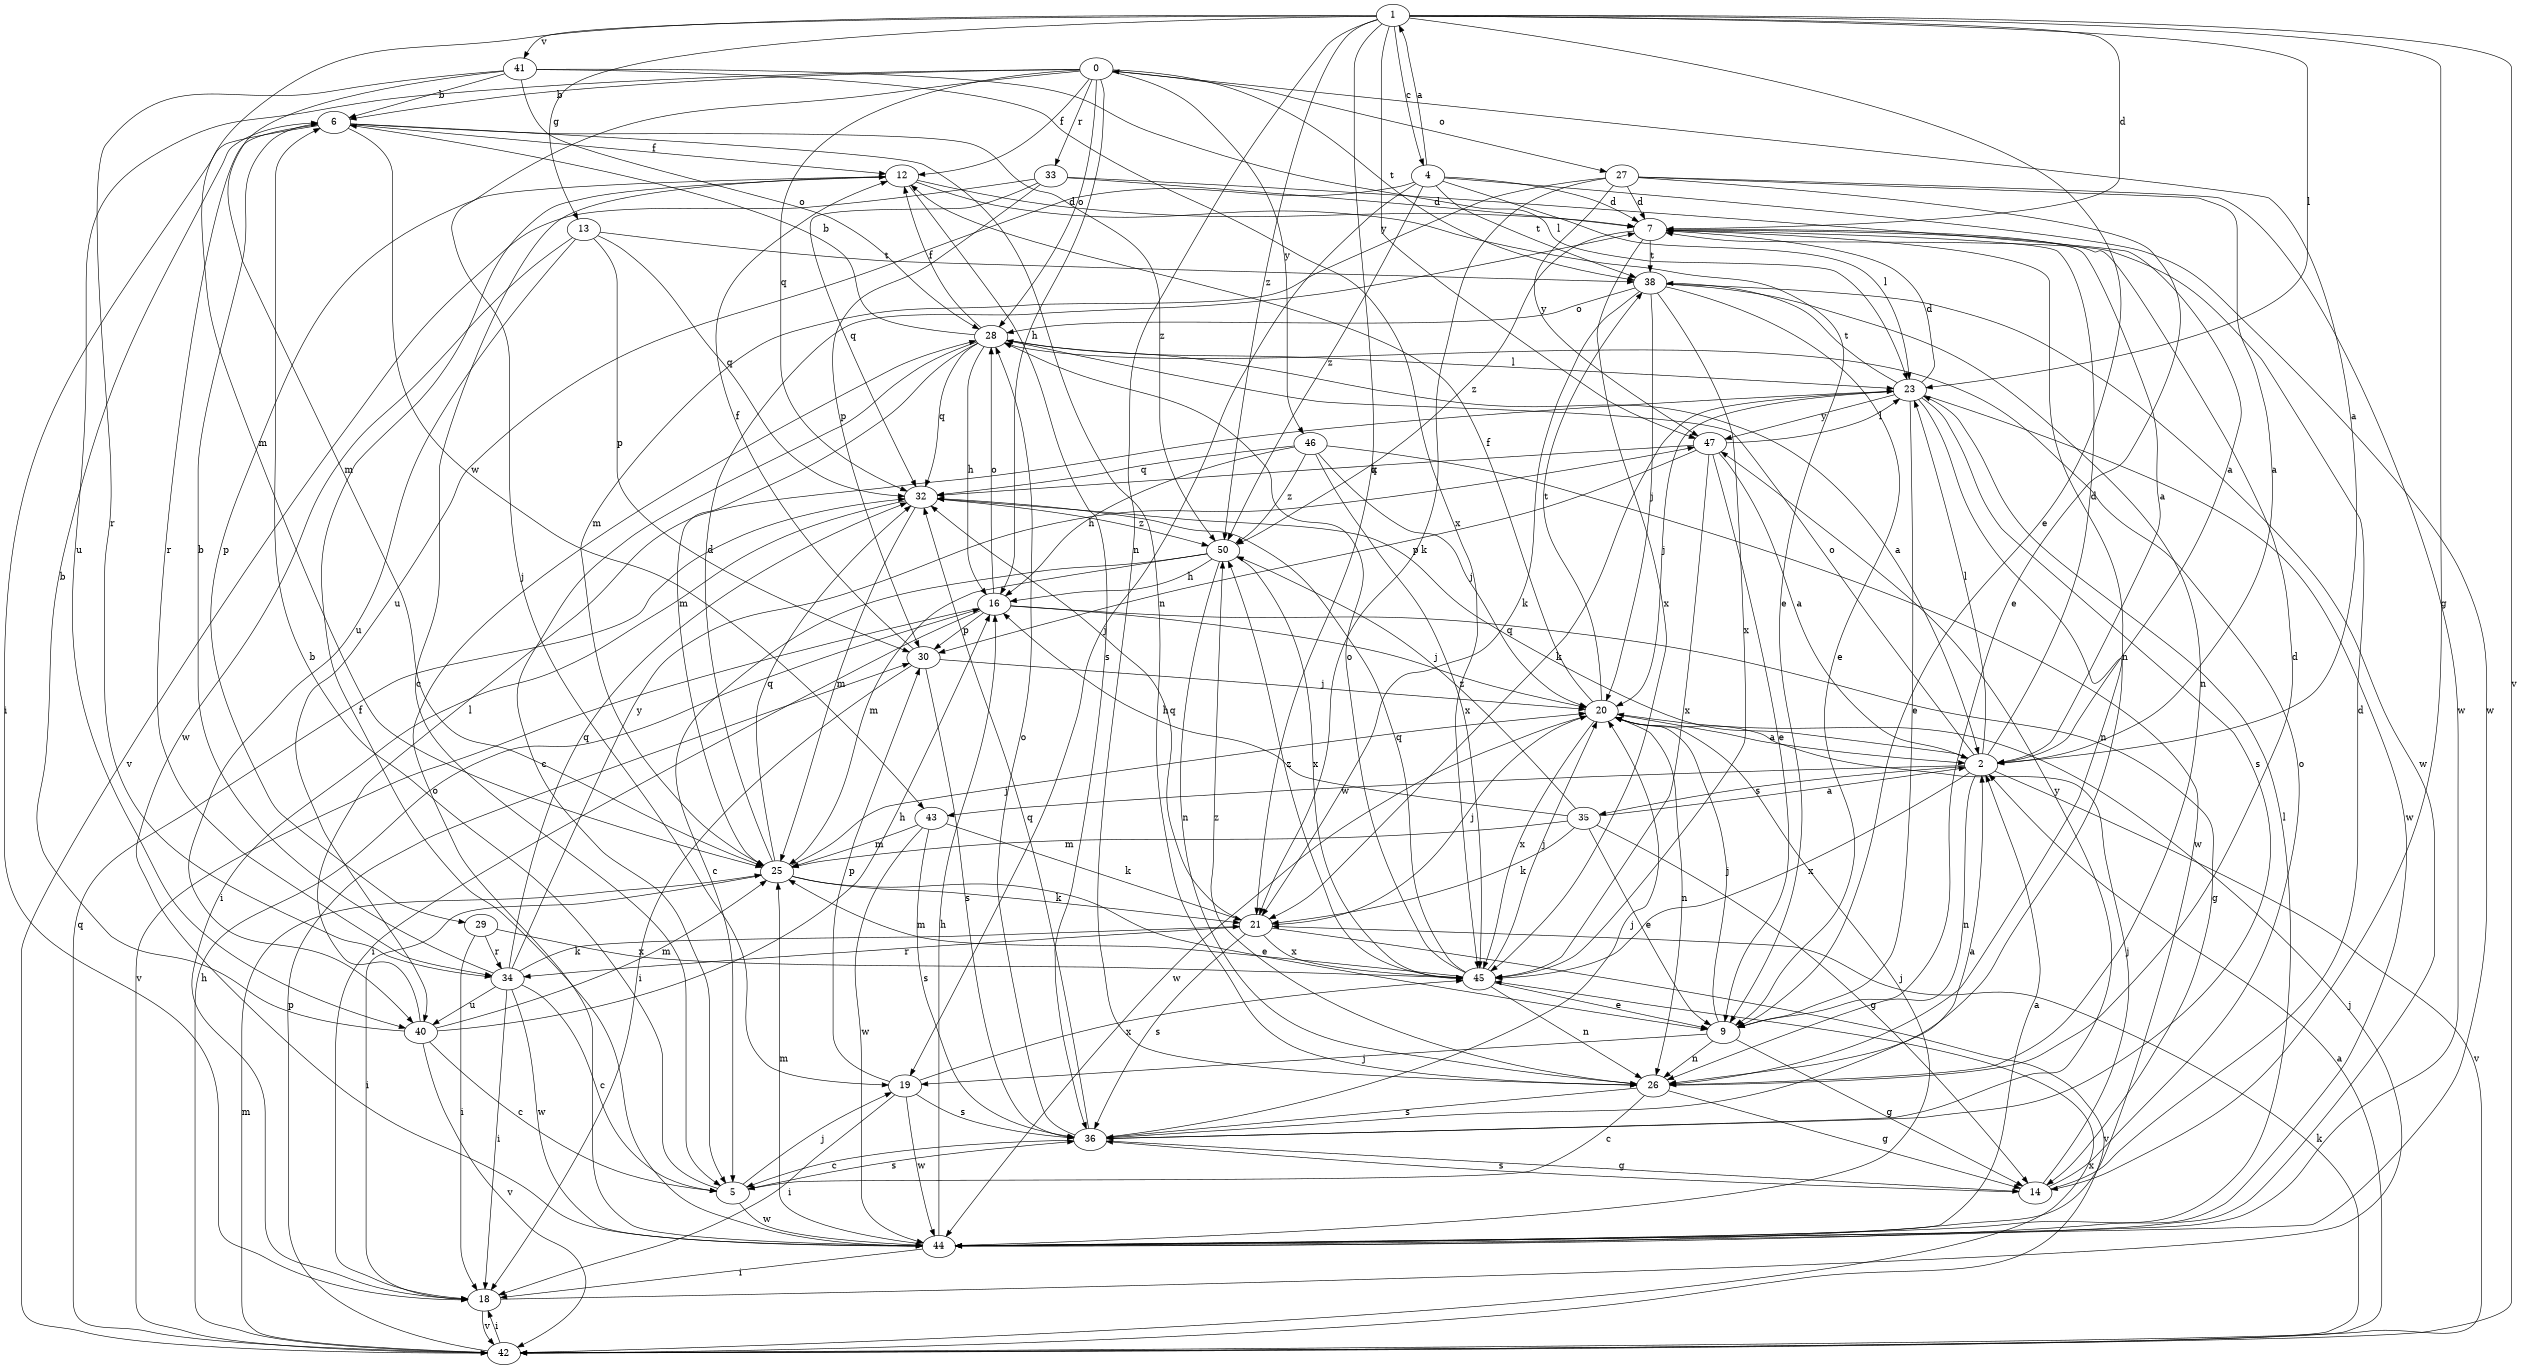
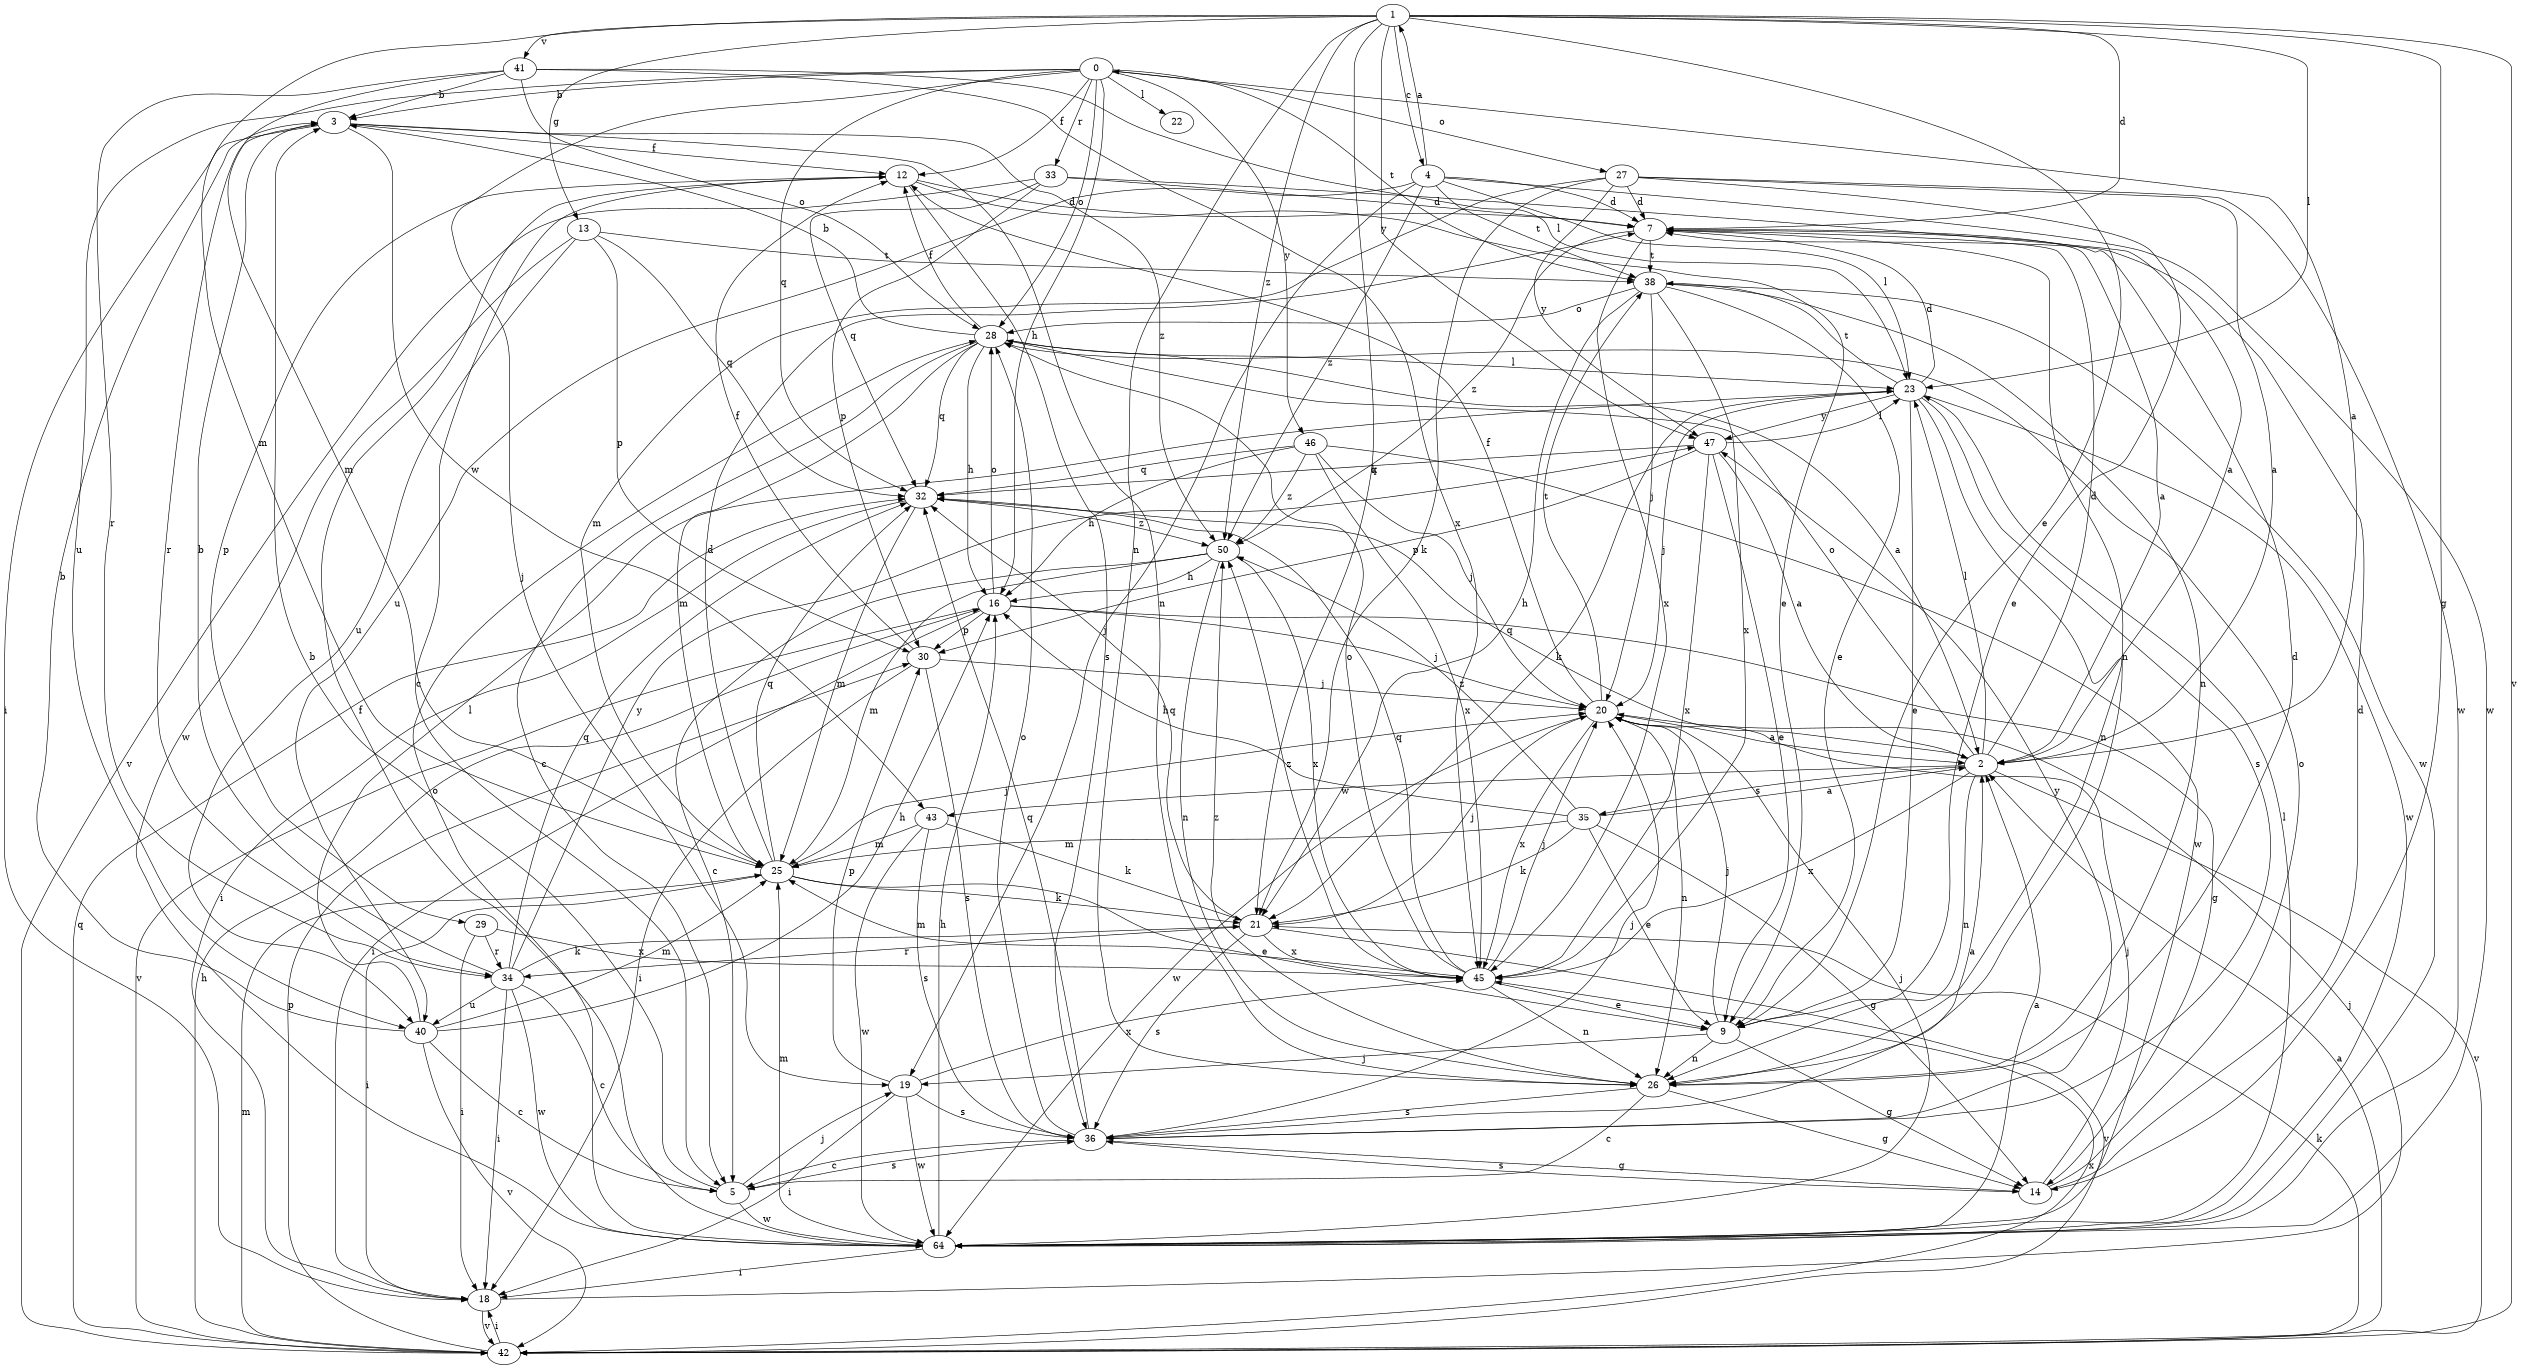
(334, 122) -> (334, 122)
none -> (1177, 122)
(1525, 604) -> (1525, 604)
(939, 1247) -> (939, 1247)
